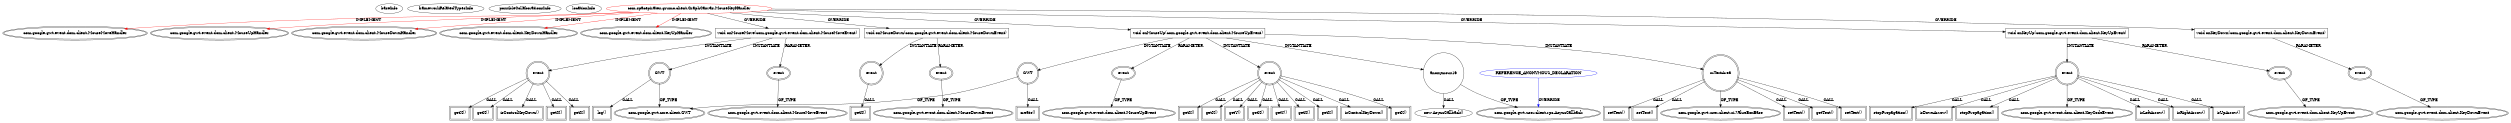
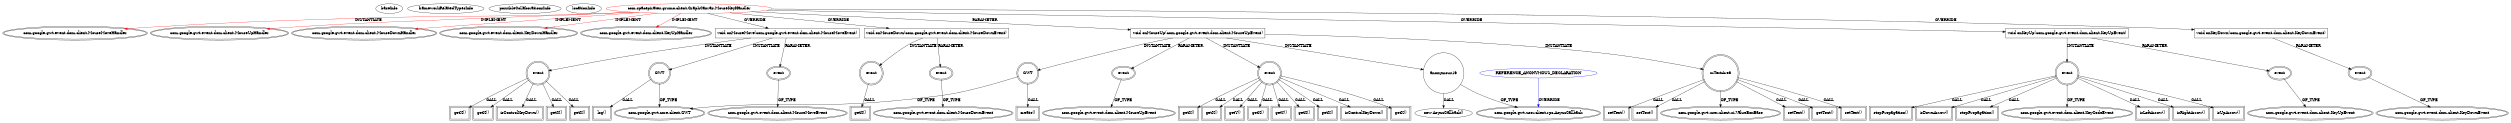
(368, 20) -> (368, 20)
(985, 20) -> (985, 20)
